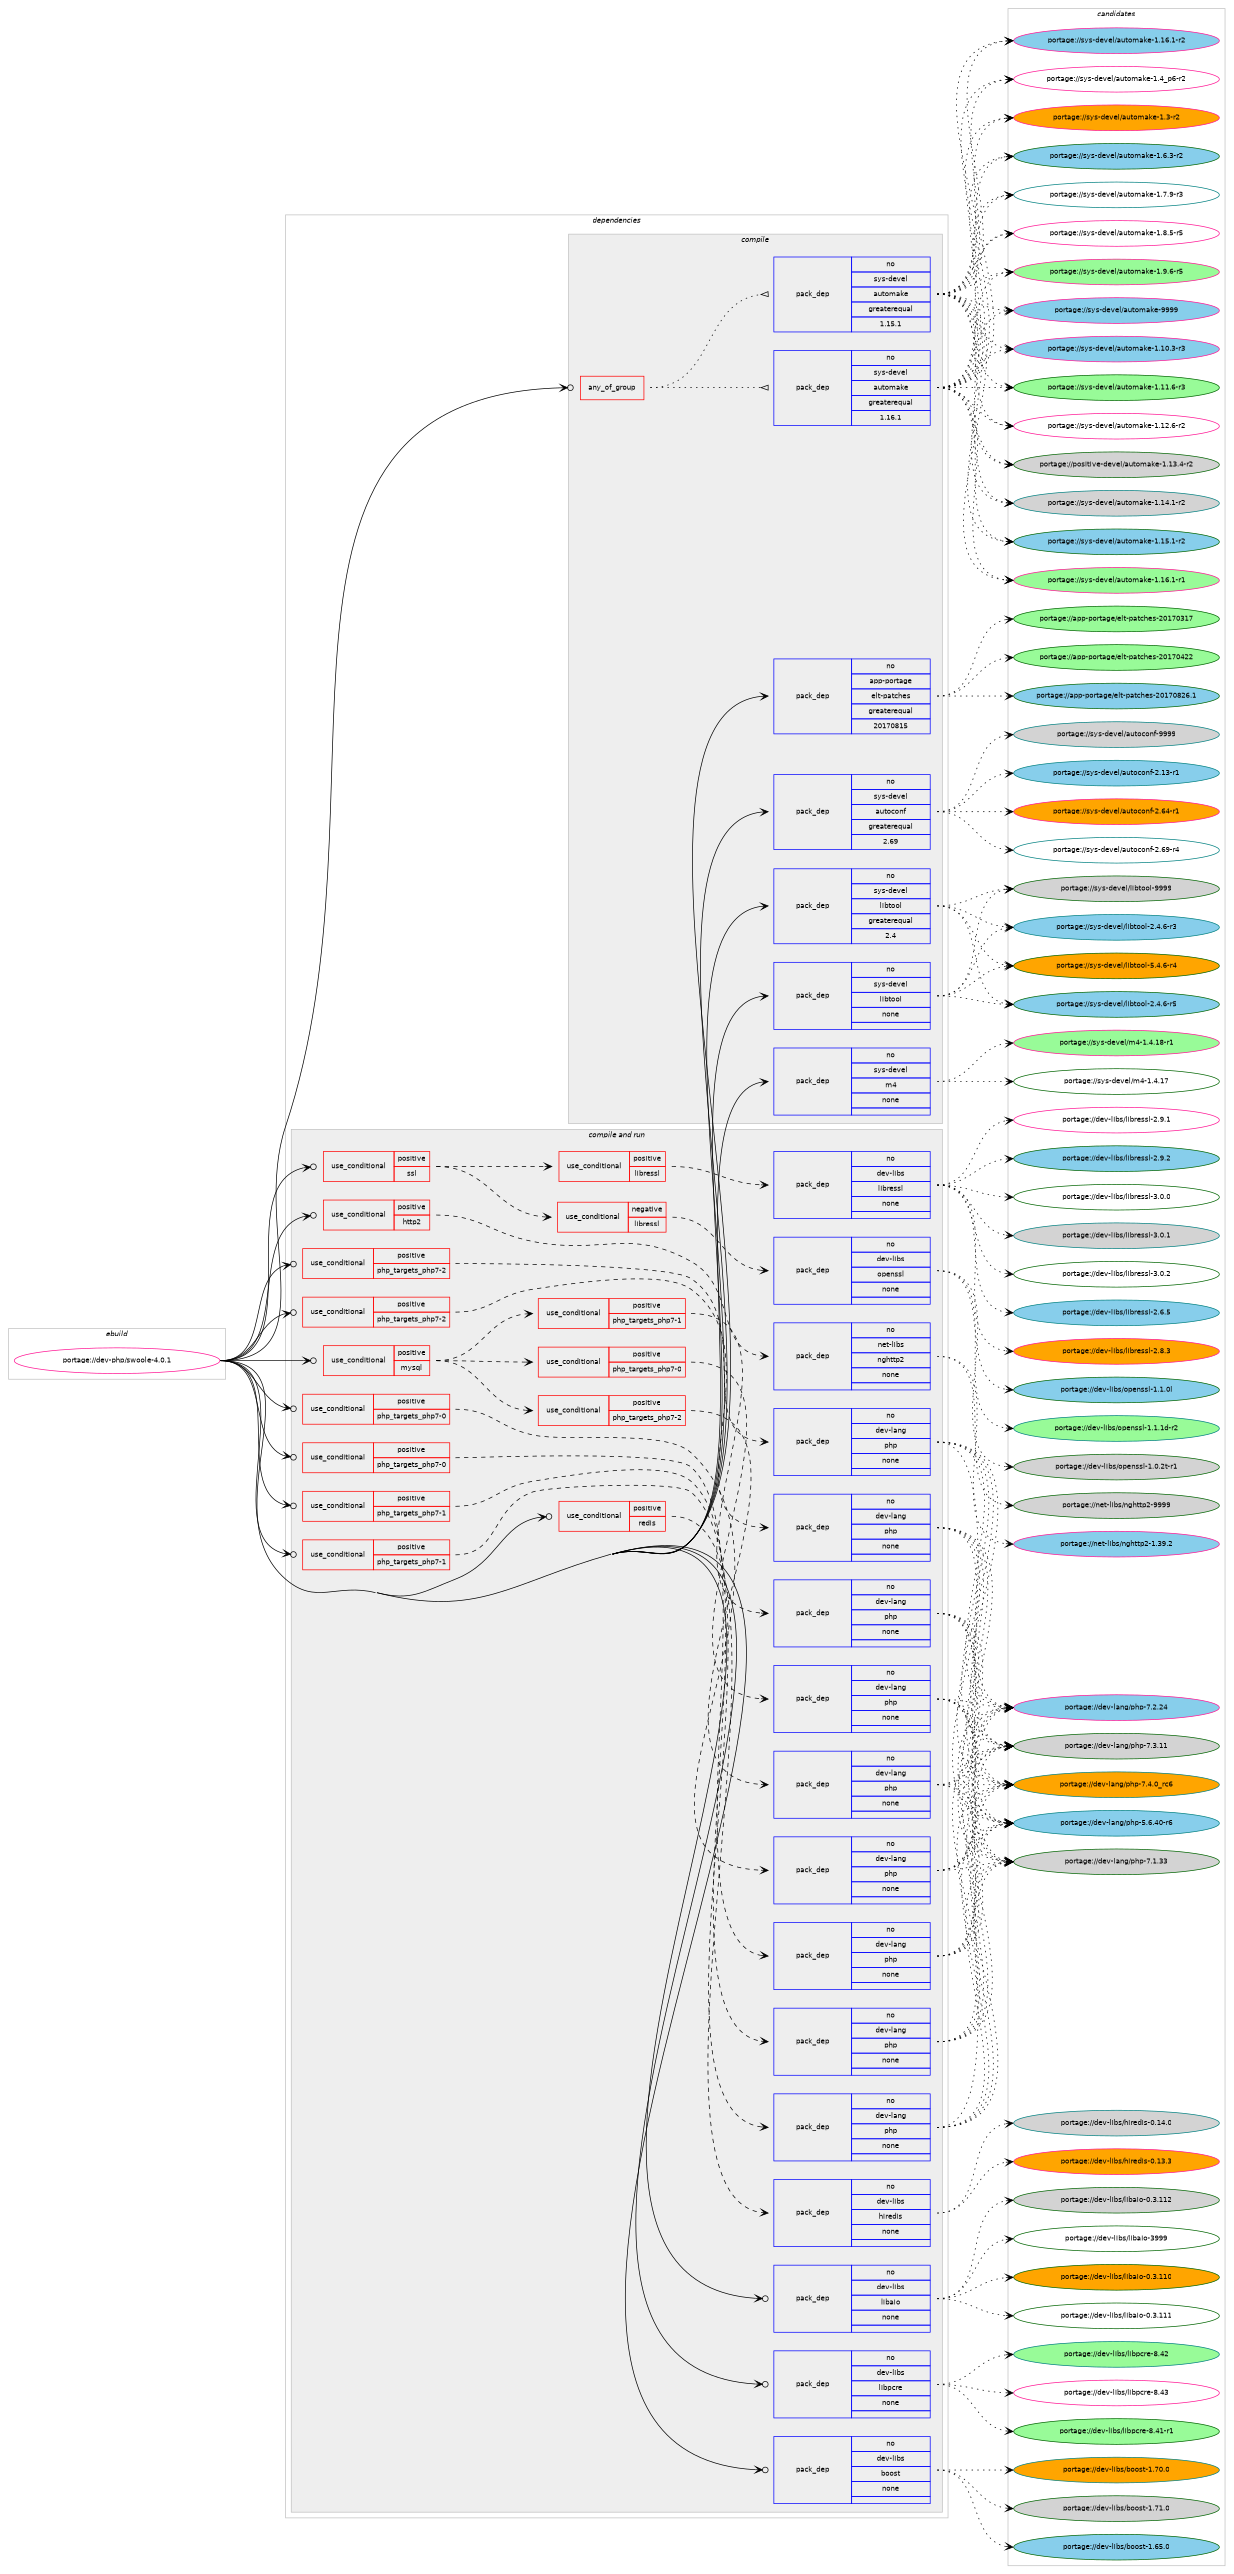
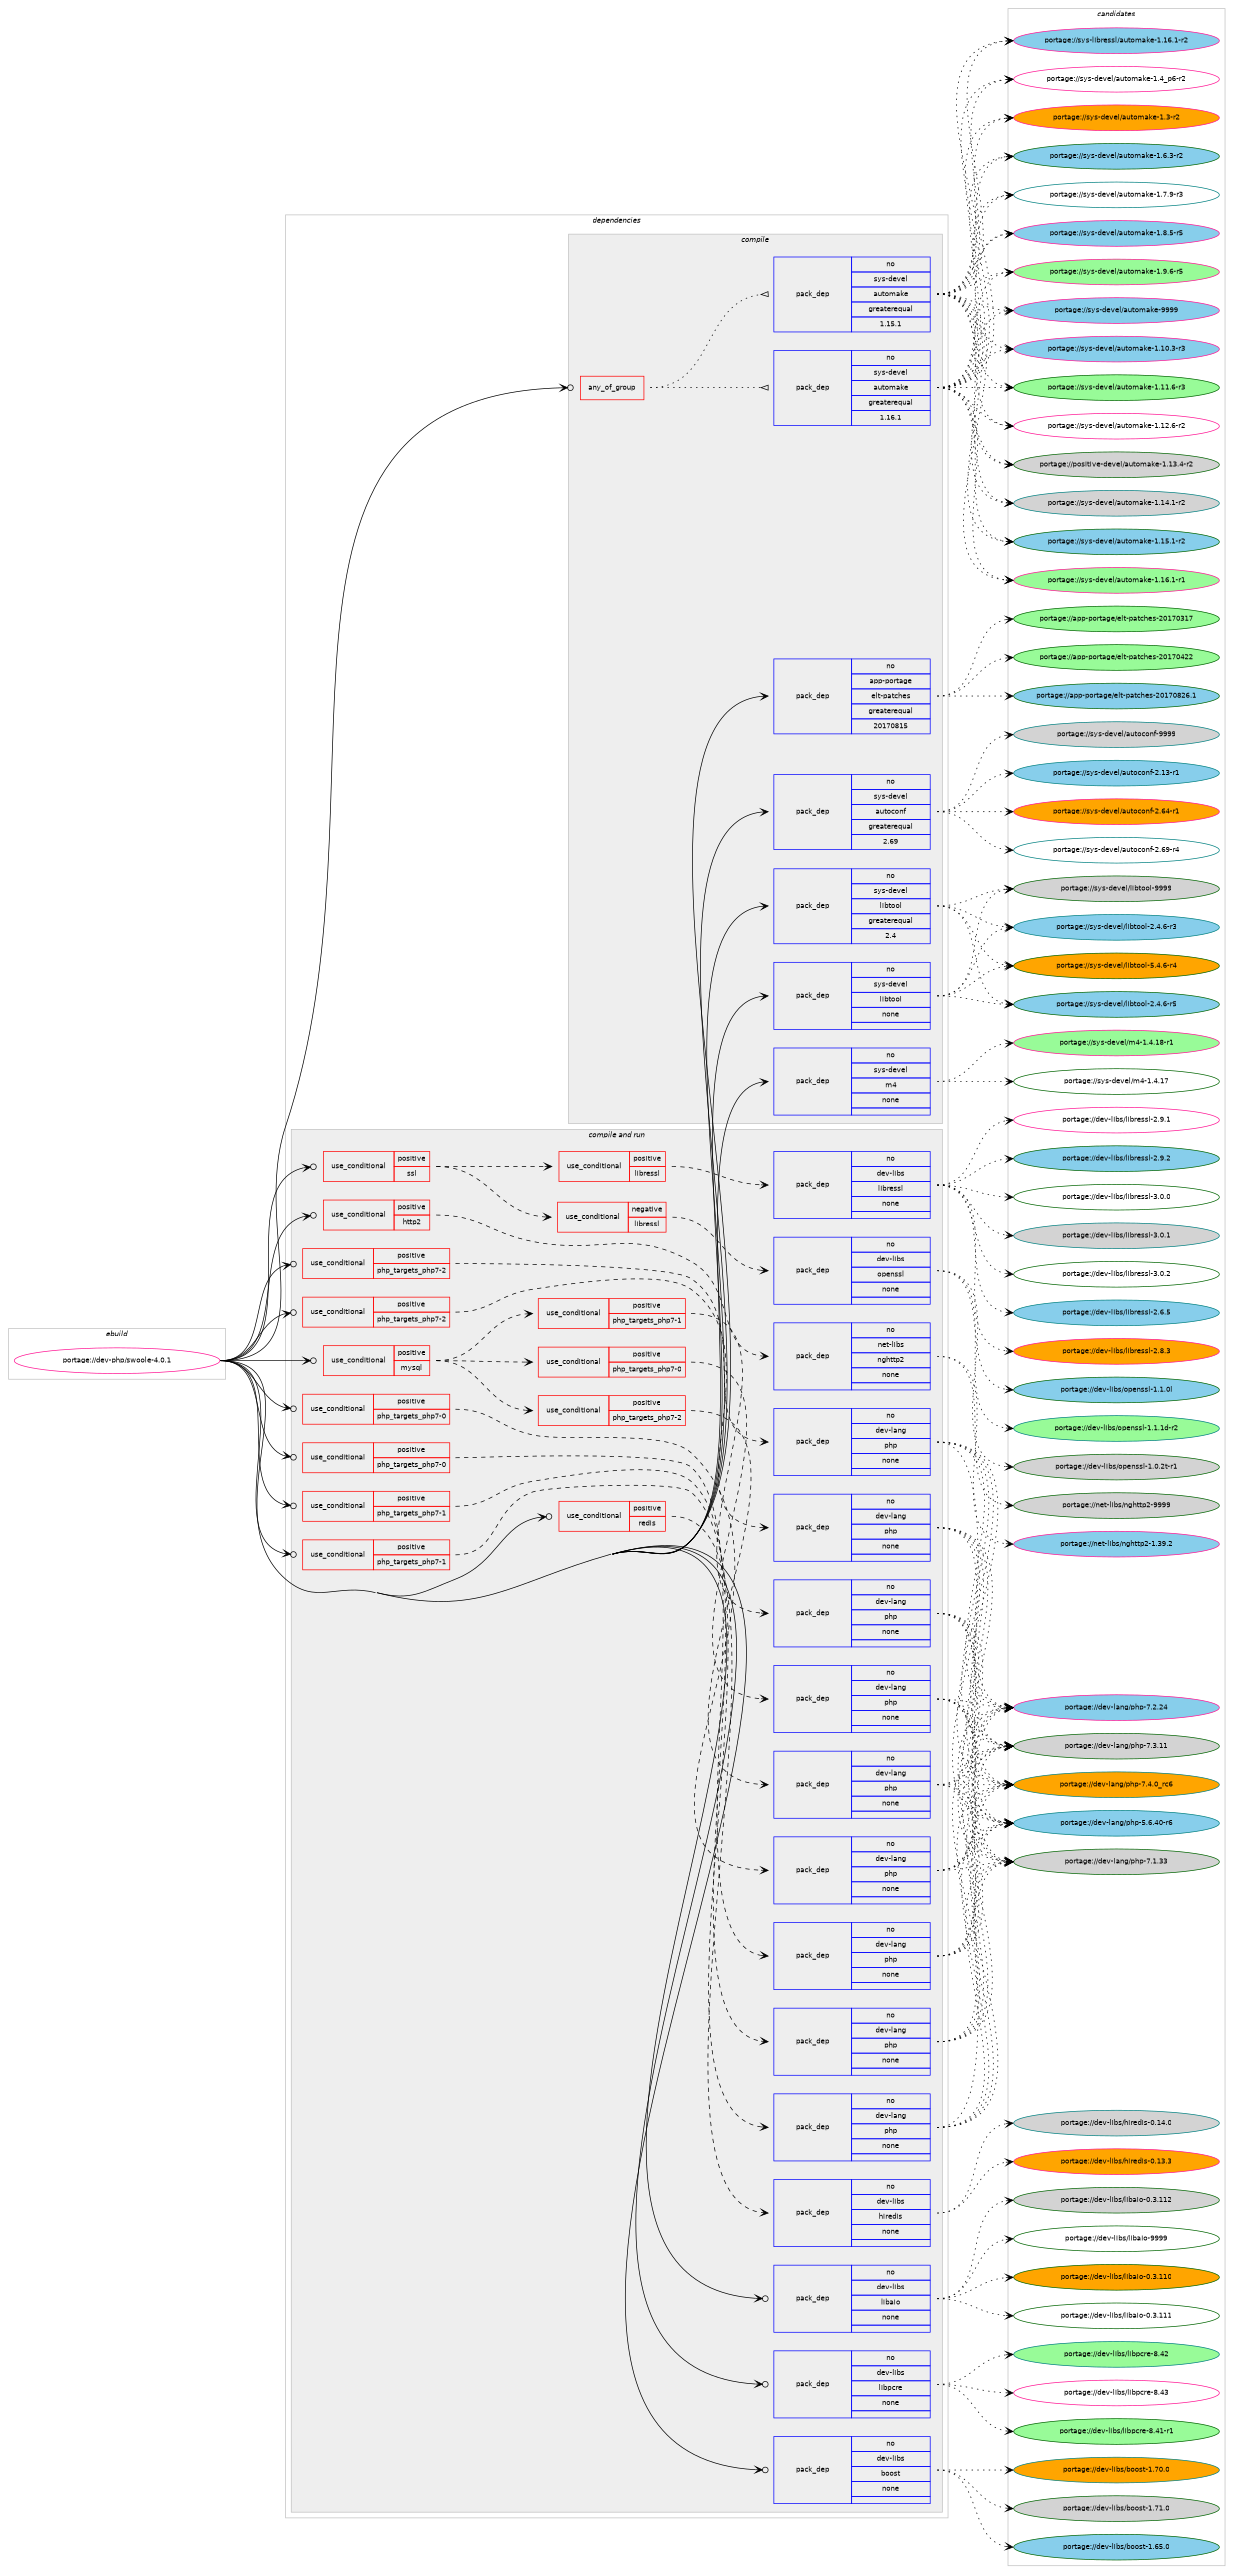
(1117, 41) -> (1117, 41)
(1117, 233) -> (1117, 233)
(1117, 2239) -> (1117, 2239)
